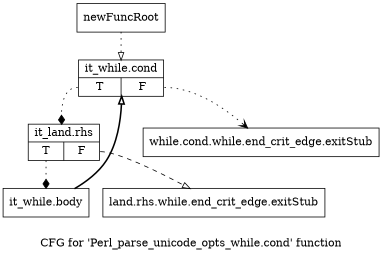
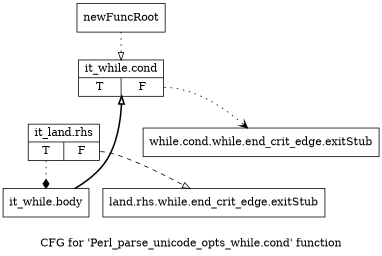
(64, 98) -> none
